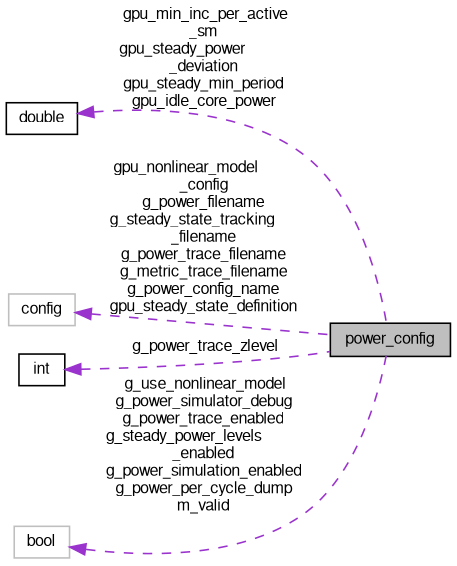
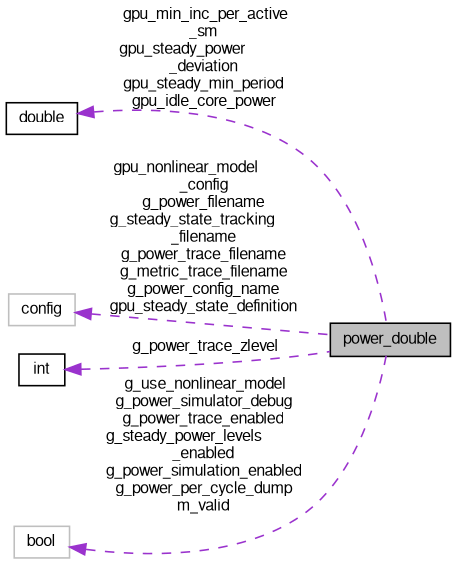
(390, 340) -> (390, 340)
